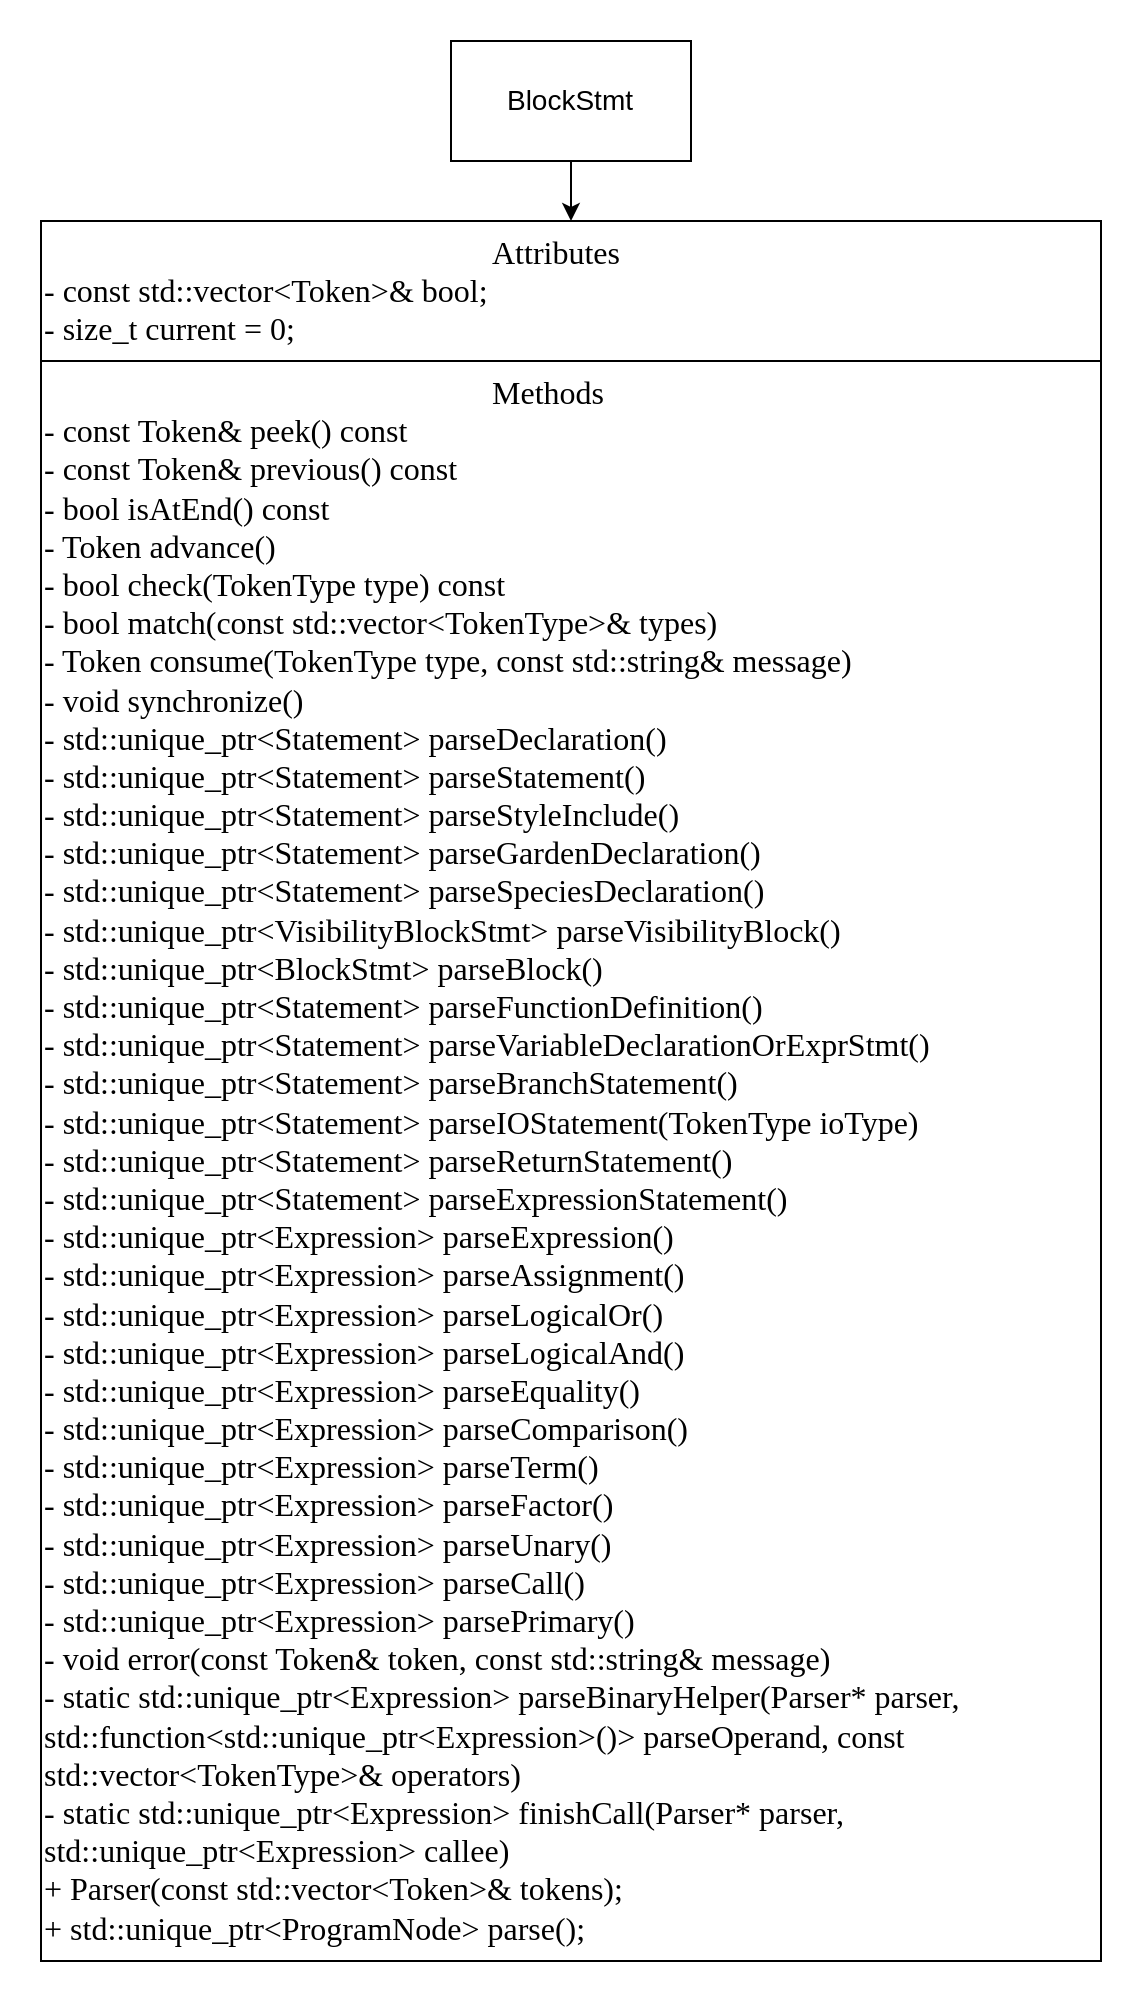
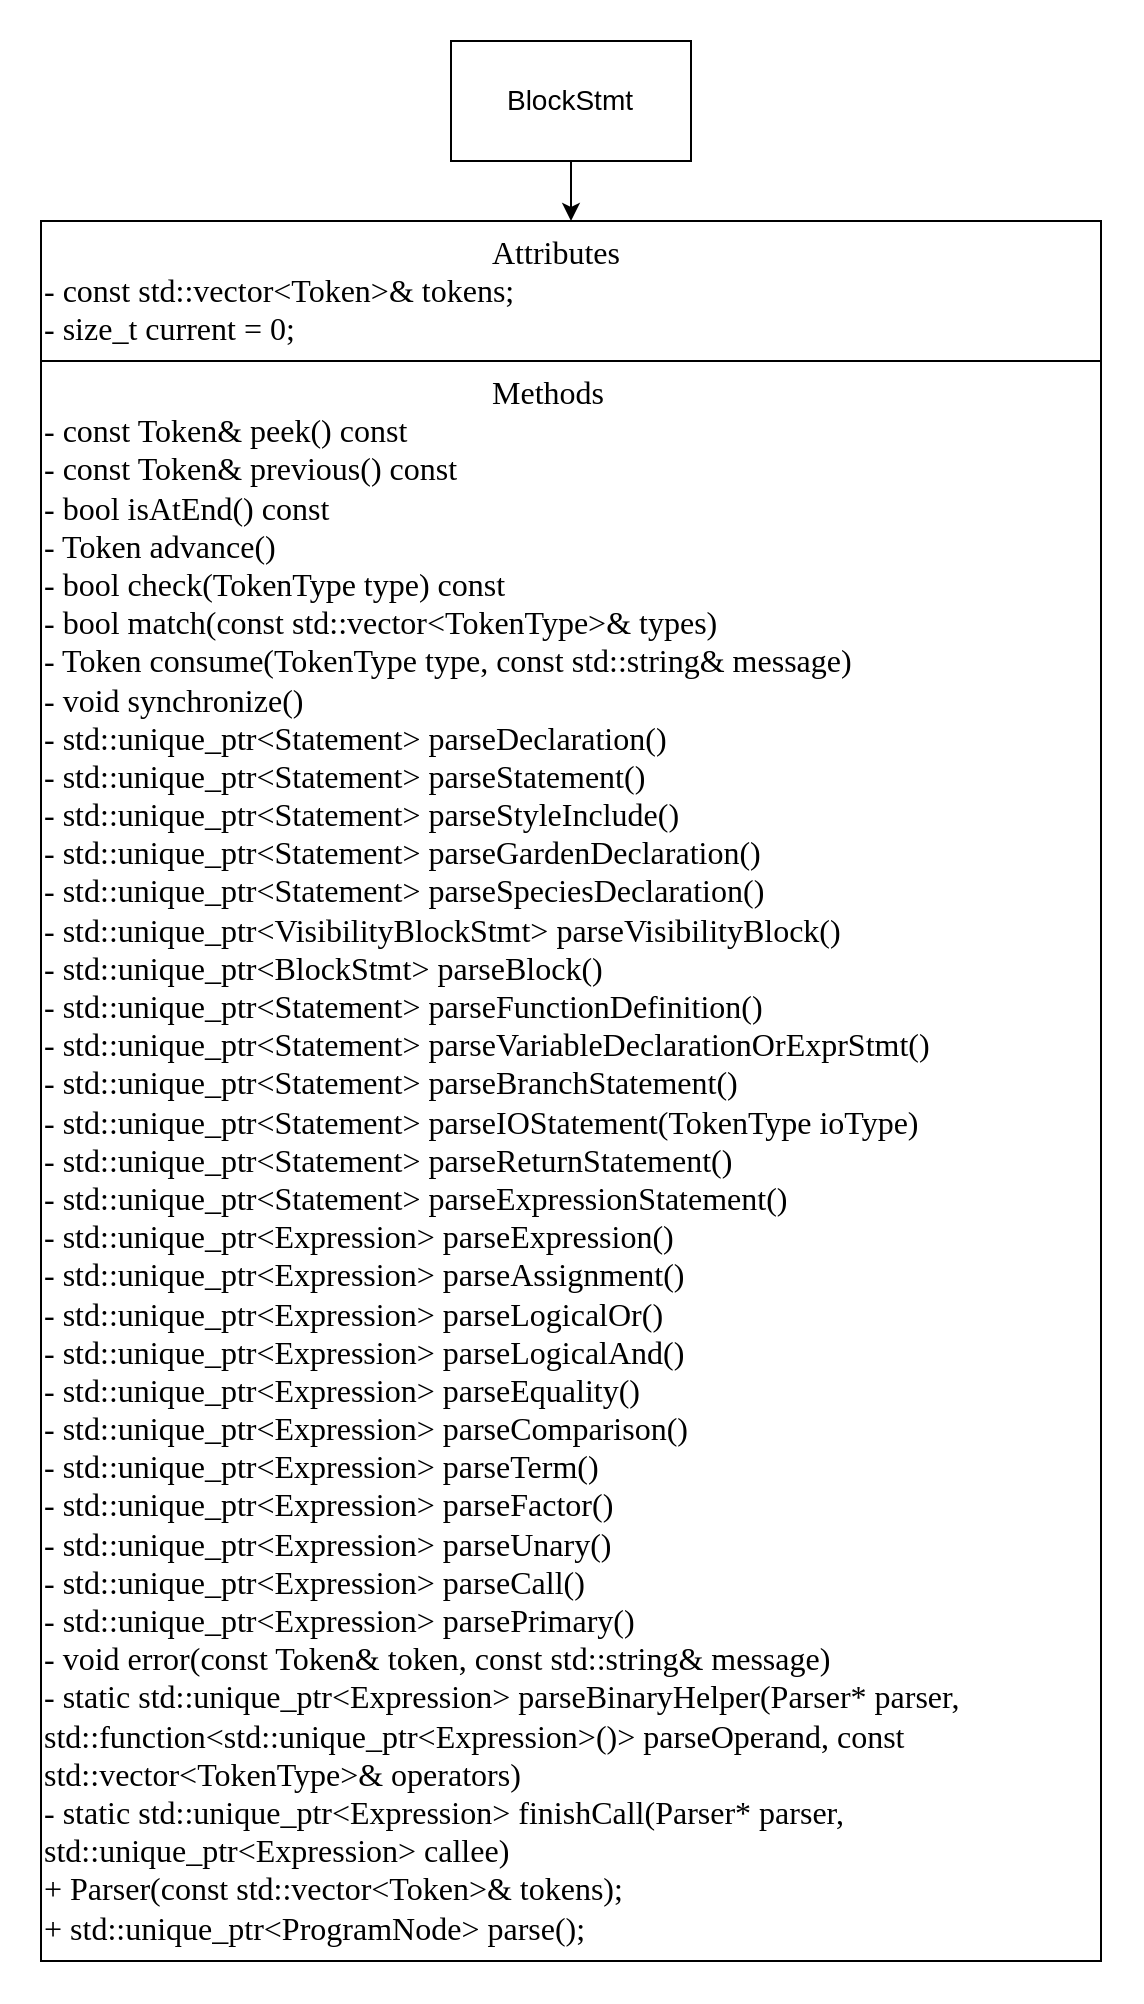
(316, 293) -> (338, 293)
